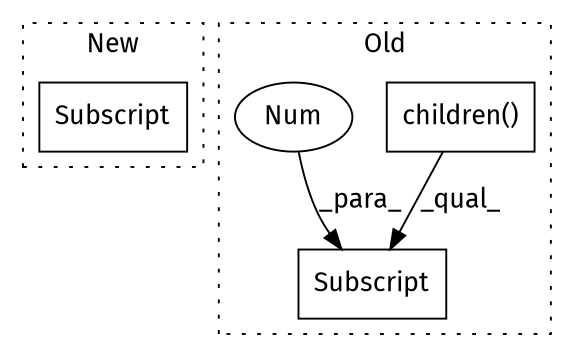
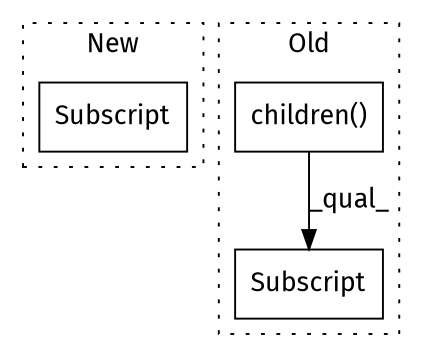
(294, 117) -> none
